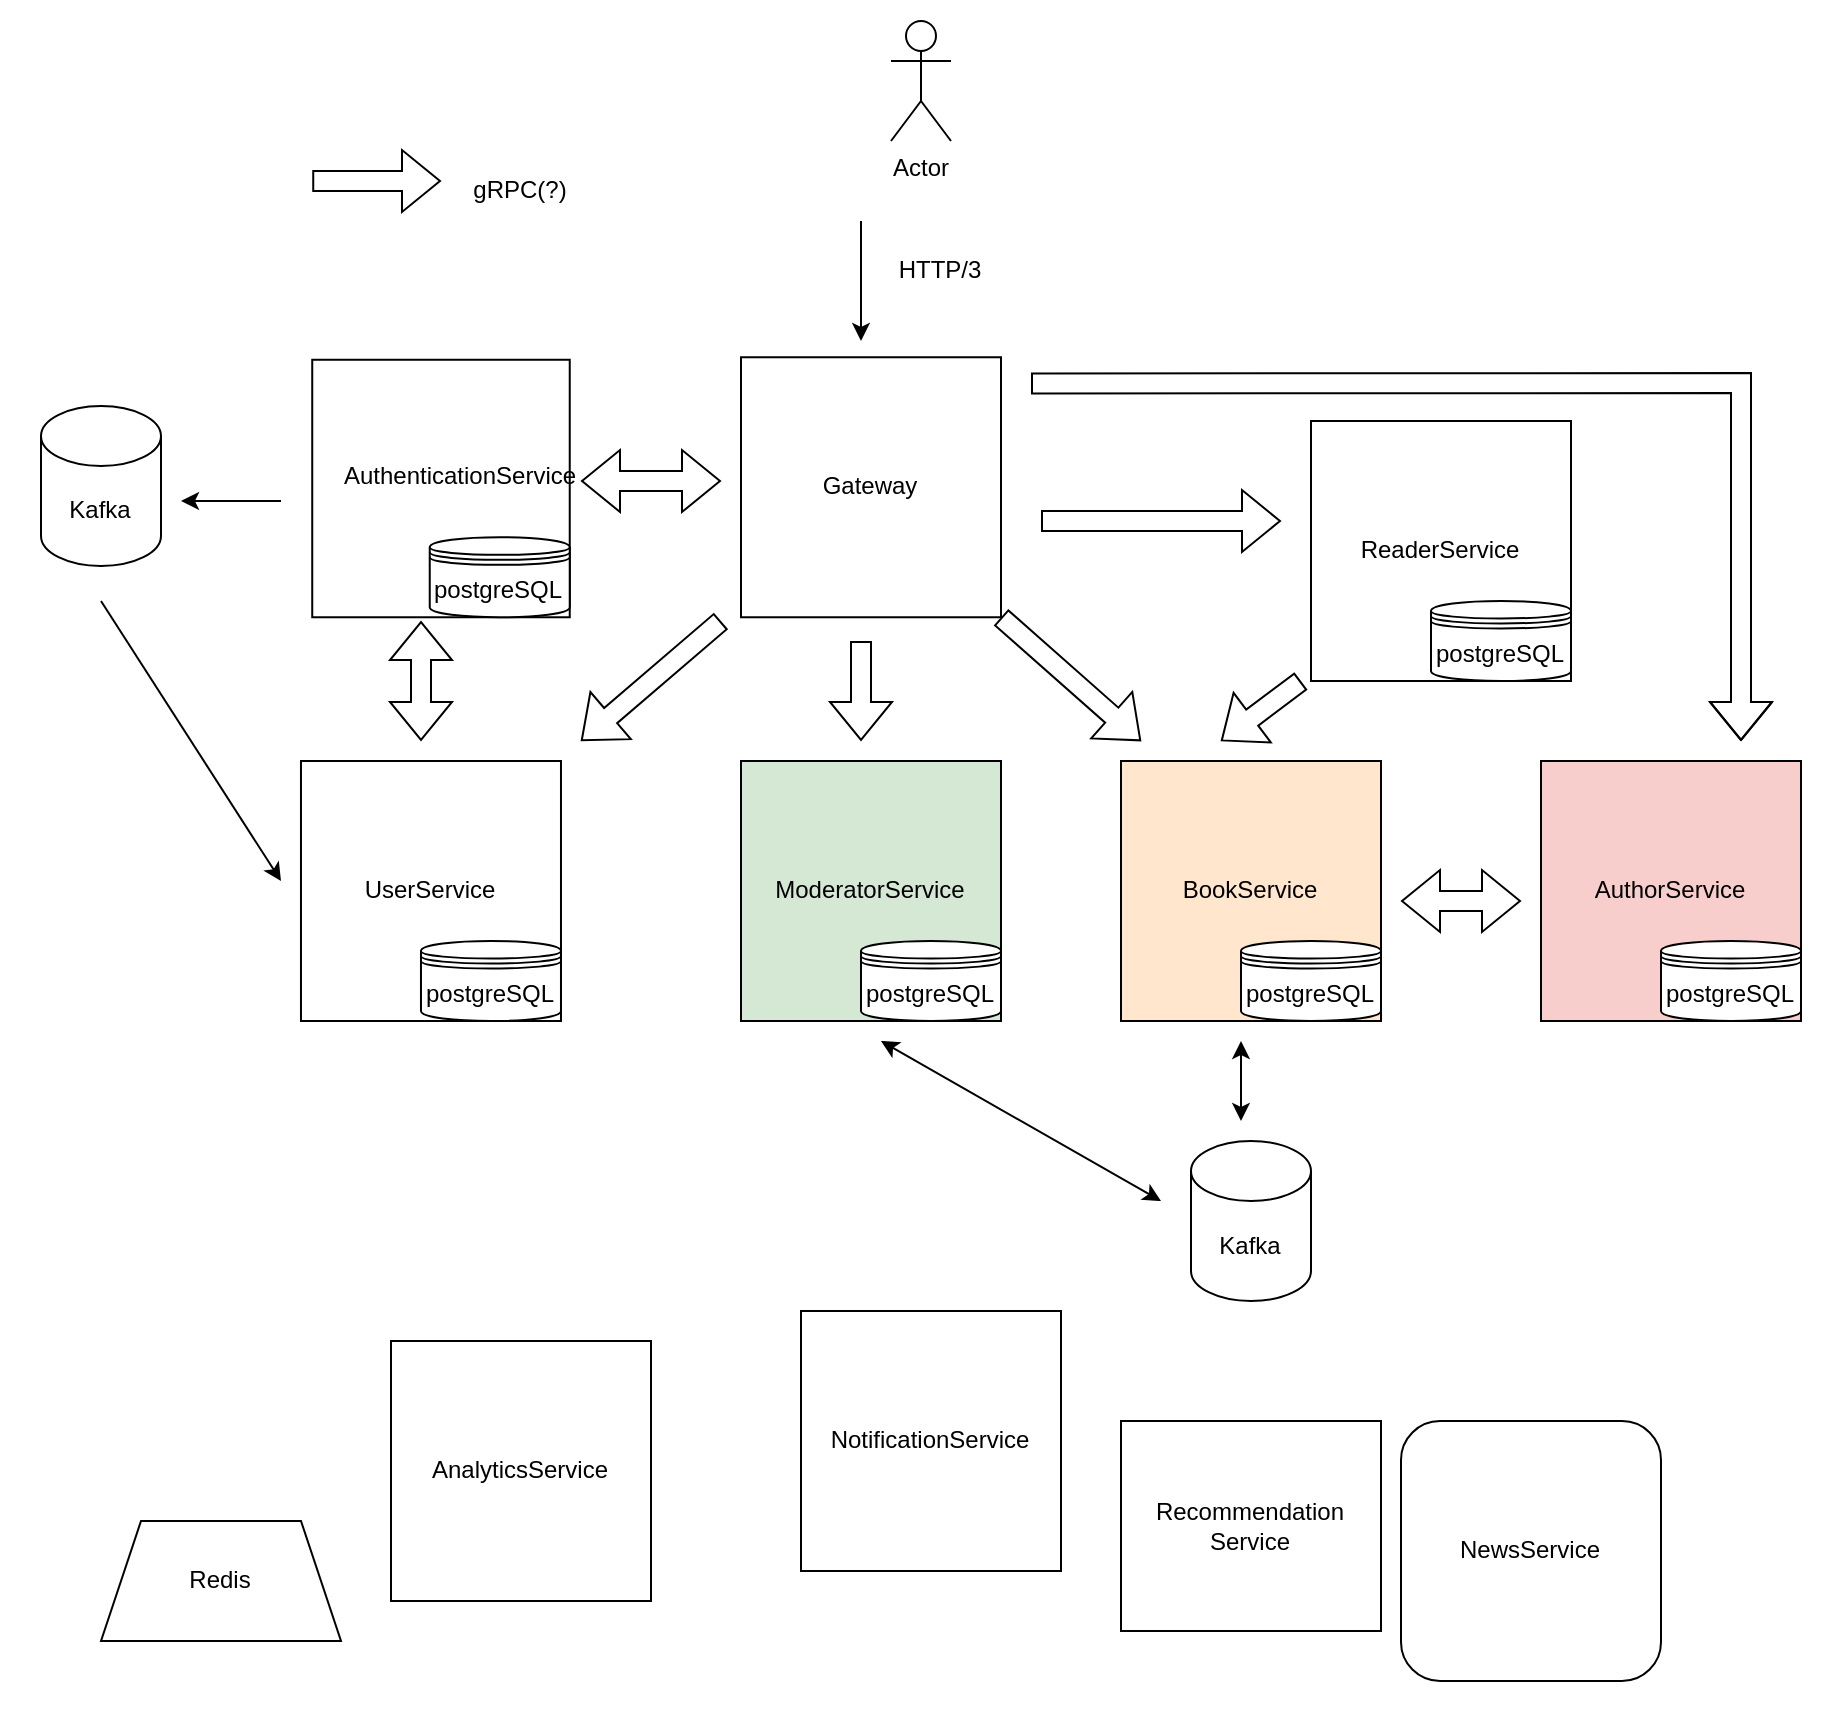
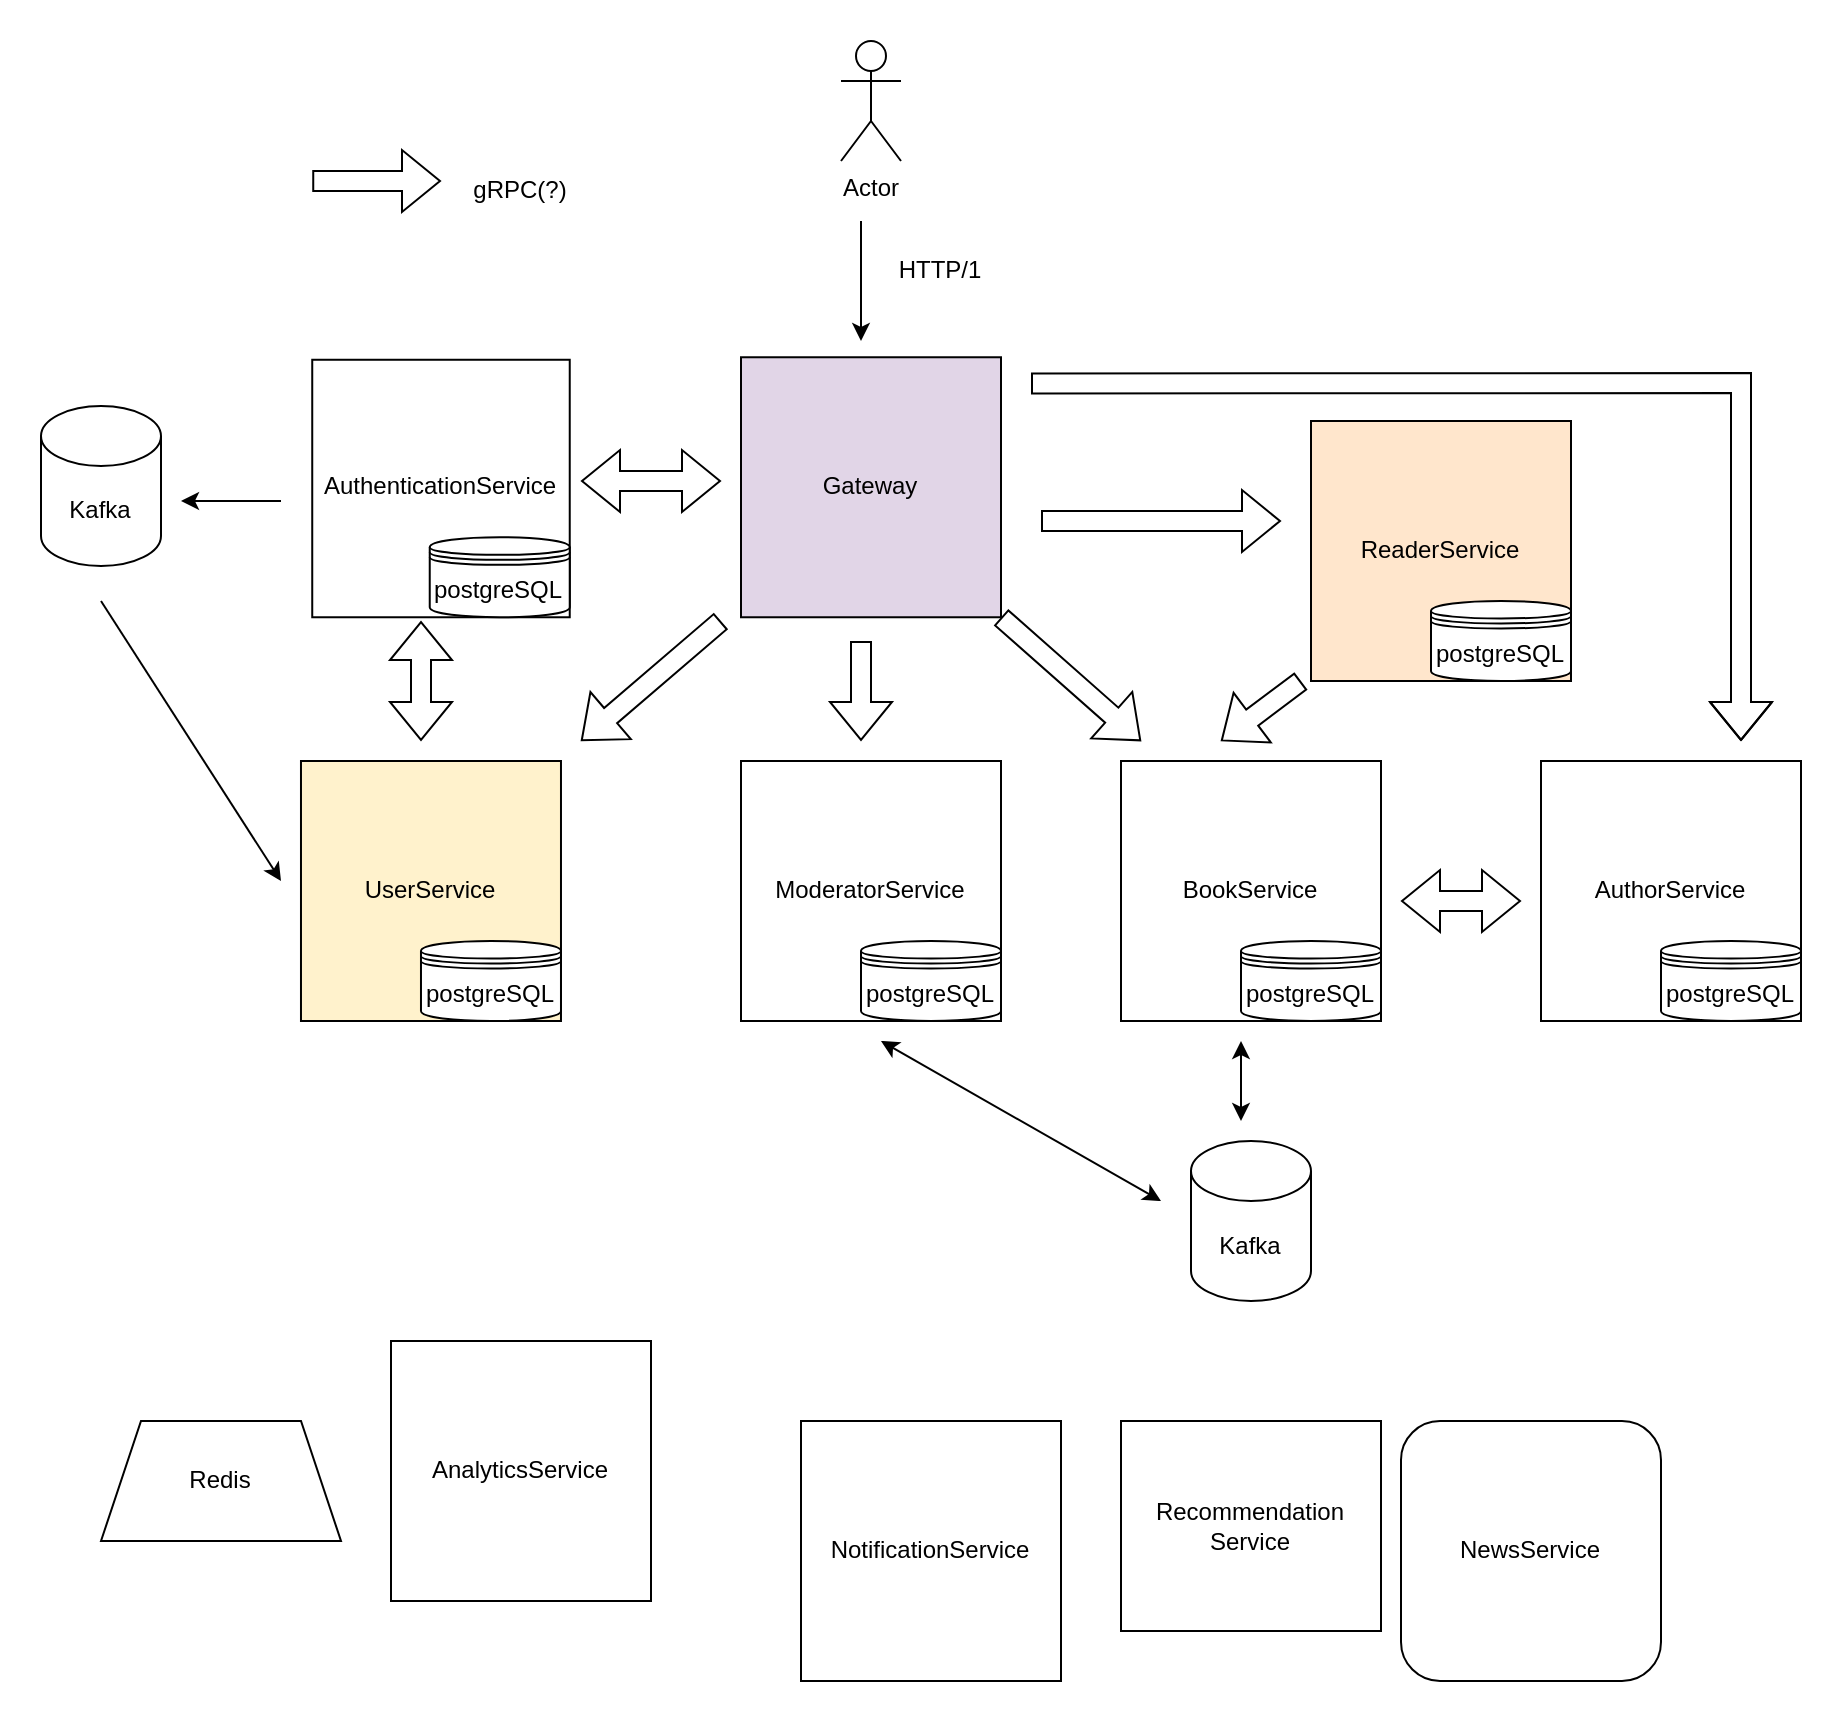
(921, 81) -> (871, 101)
(941, 271) -> (941, 271)
(461, 476) -> (441, 486)
(871, 487) -> (871, 487)
(1441, 551) -> (1441, 551)
(431, 891) -> (431, 891)
(871, 891) -> (871, 891)
(1251, 891) -> (1251, 891)
(1671, 891) -> (1671, 891)
(931, 1441) -> (931, 1551)
(221, 1581) -> (221, 1481)
